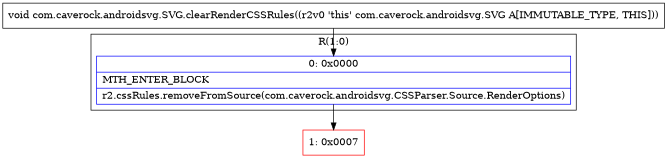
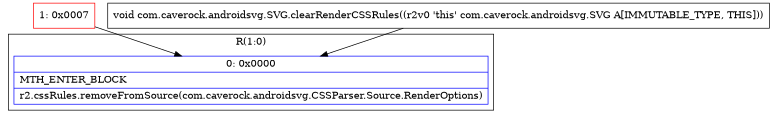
(334, 115) -> (135, 40)
